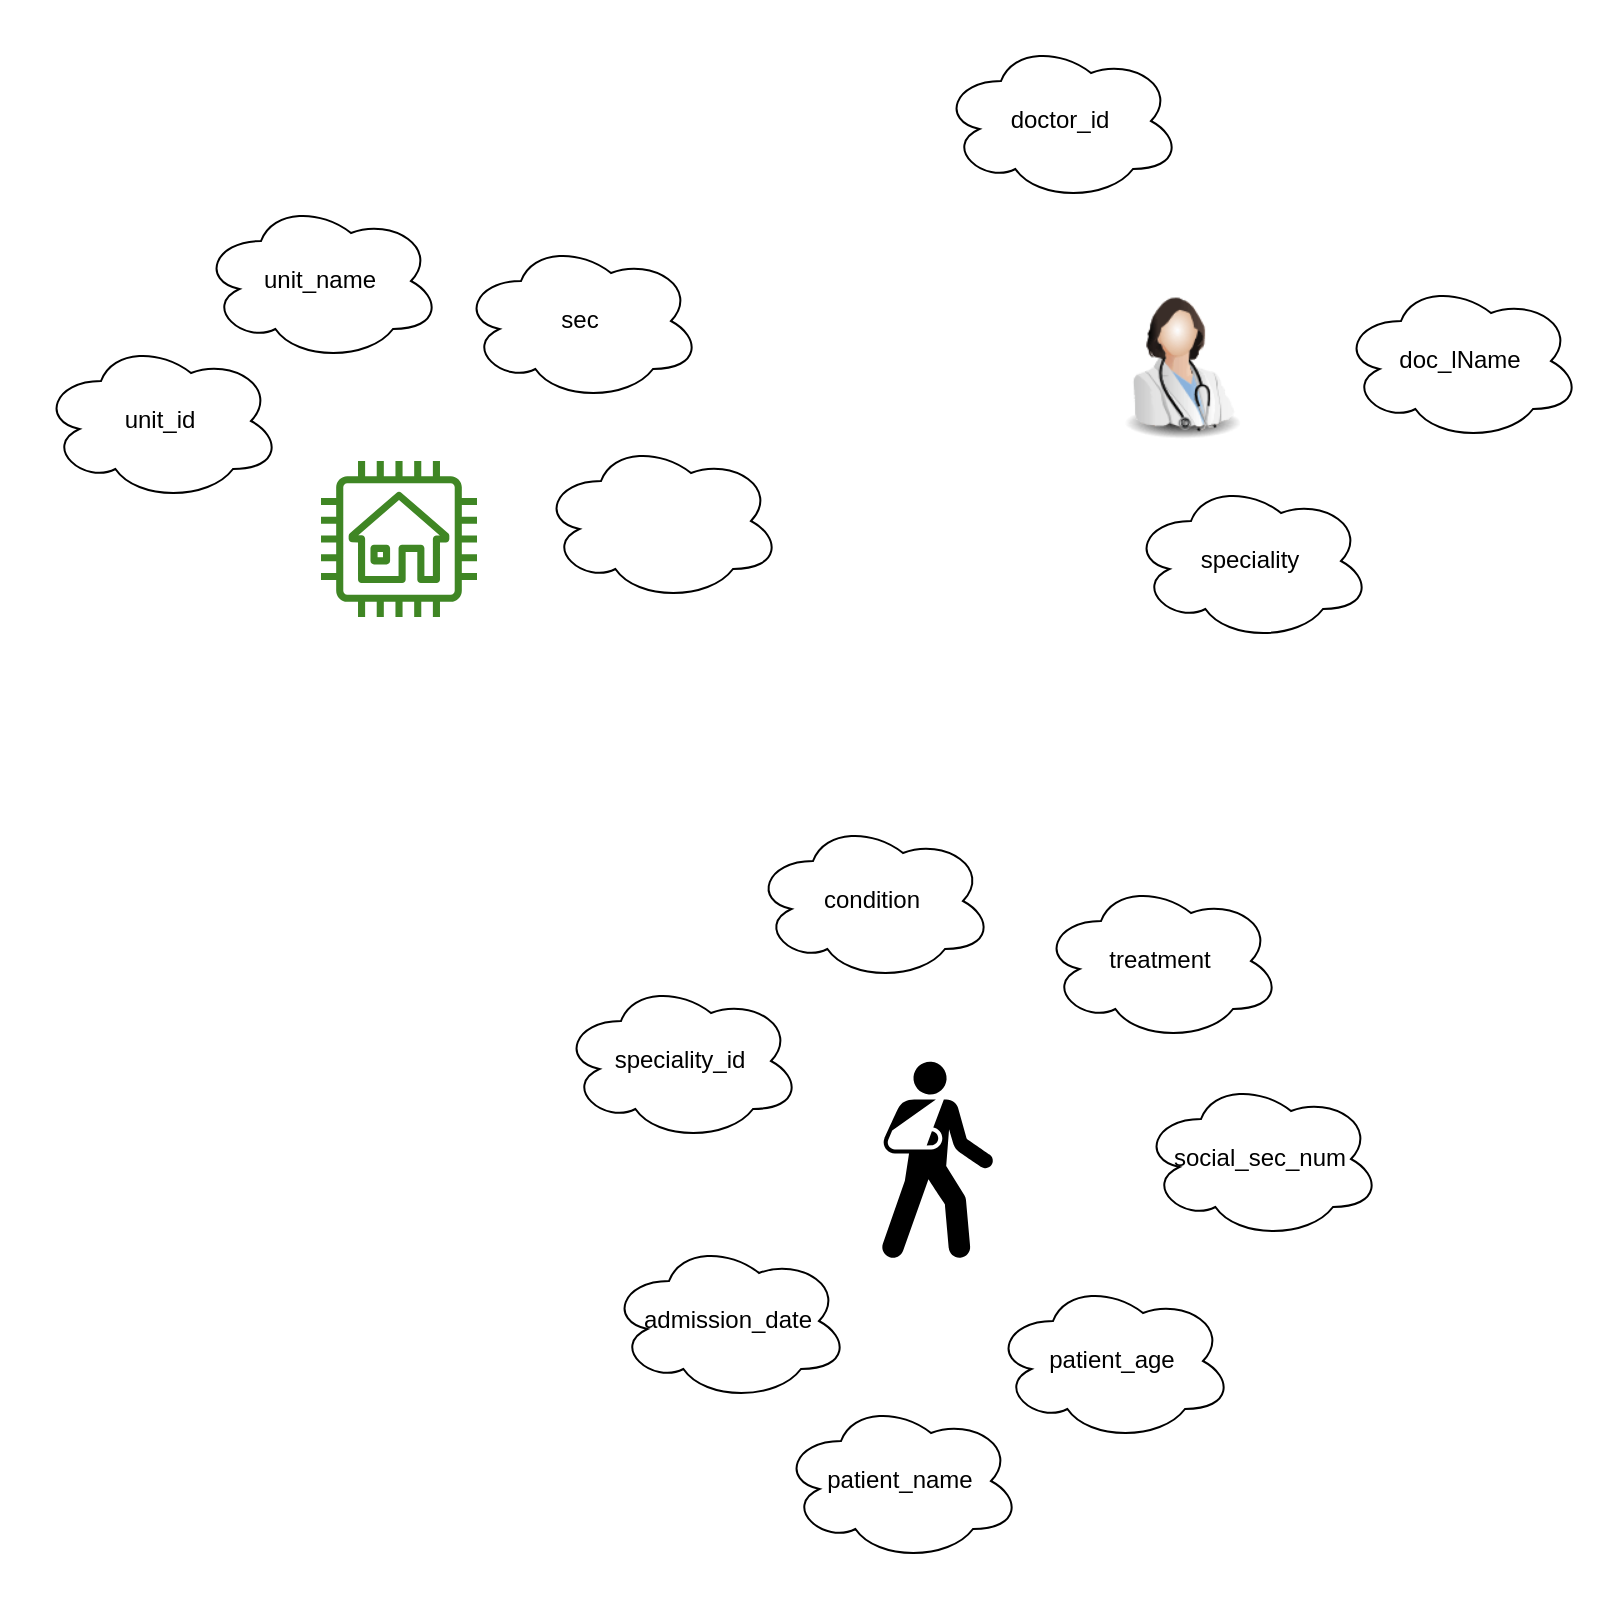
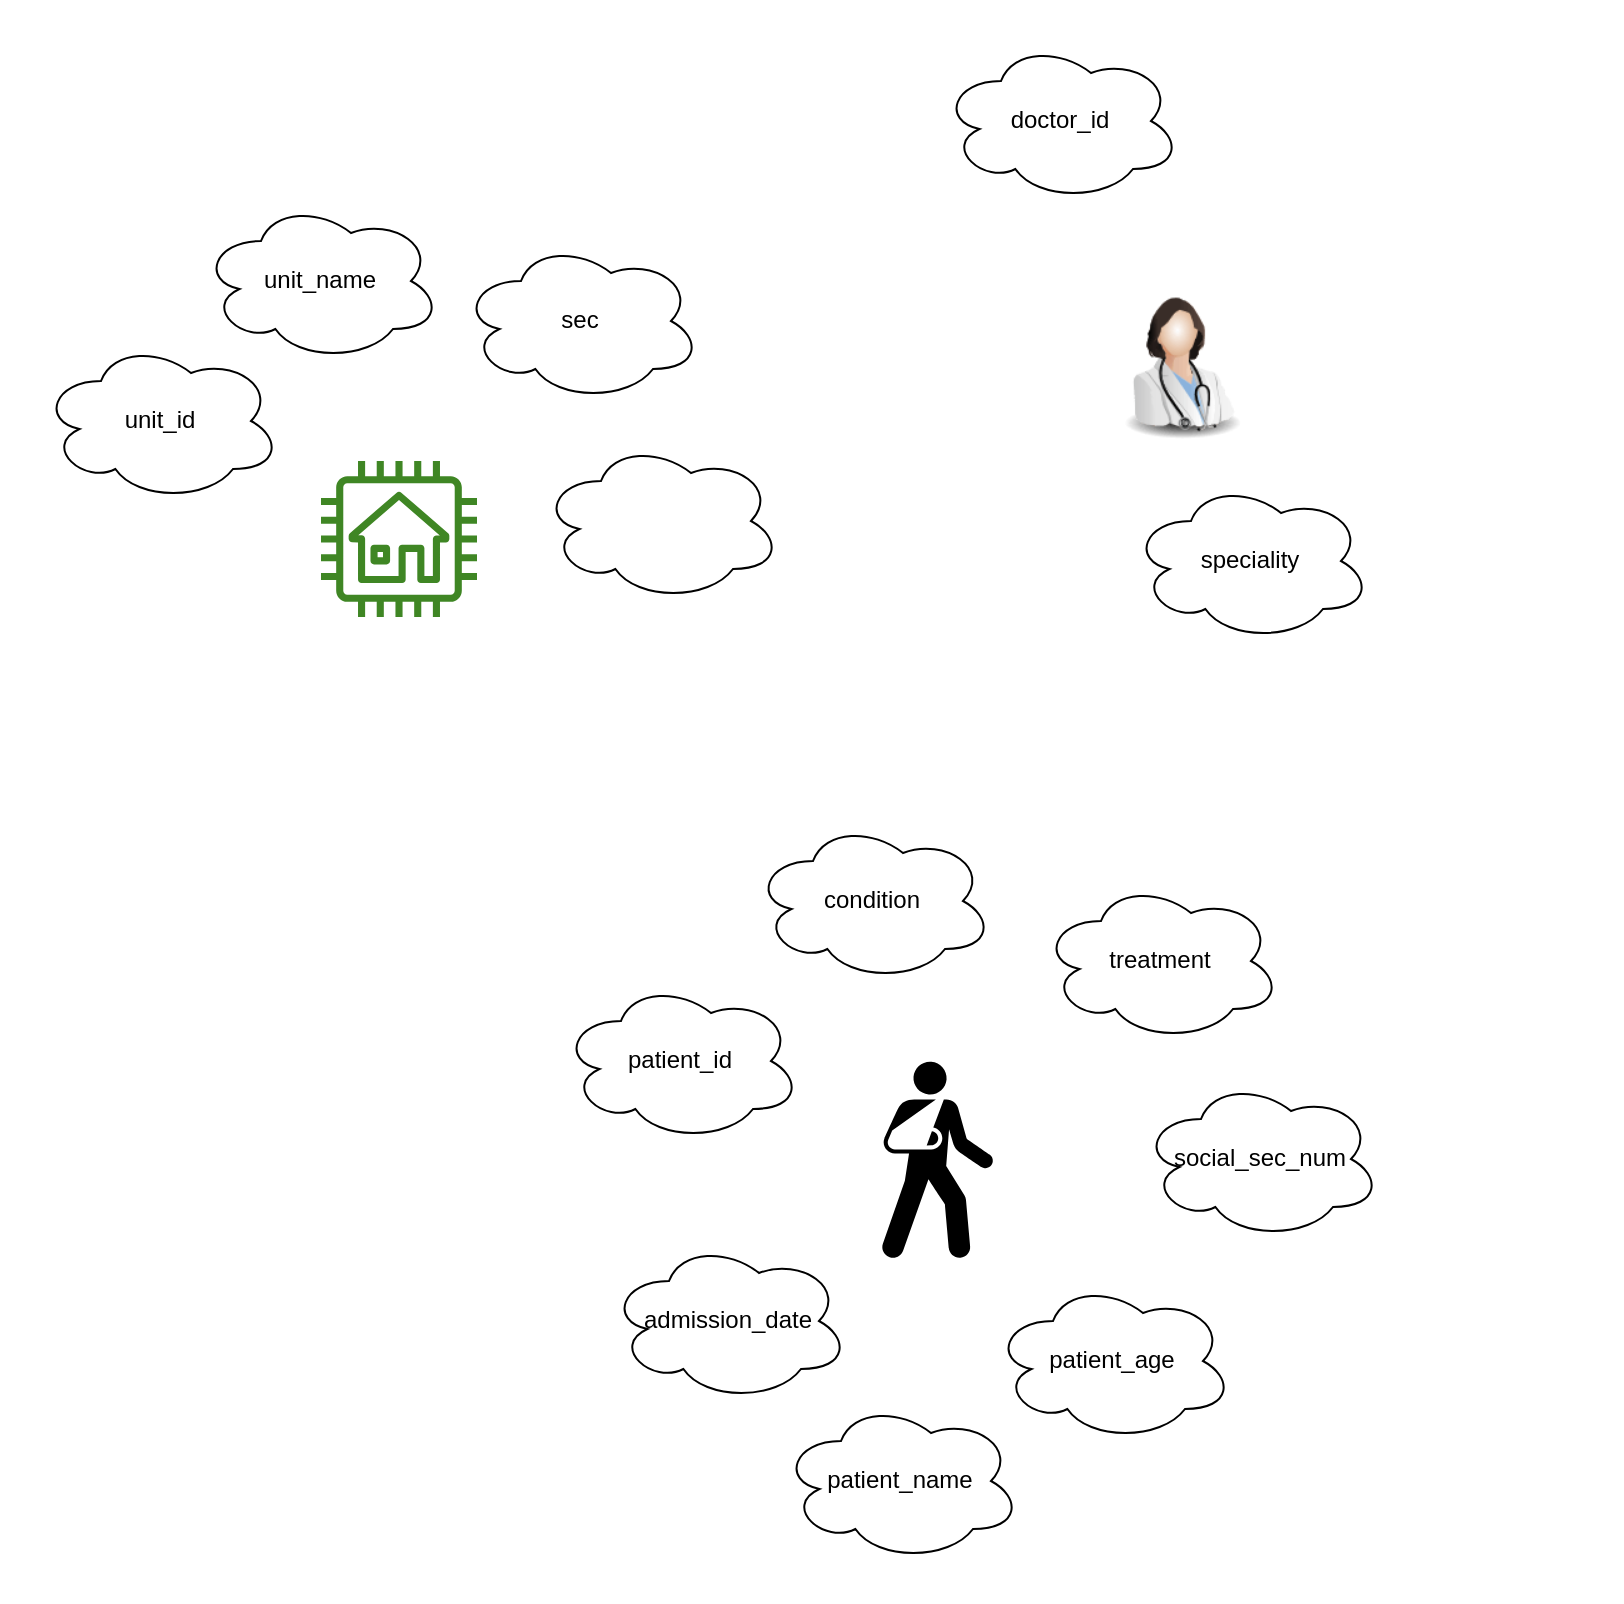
(1461, 361) -> none
(681, 1061) -> (681, 1061)
